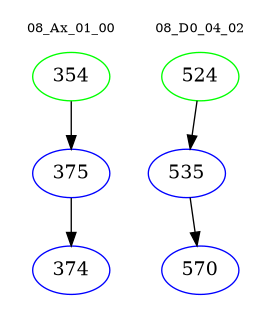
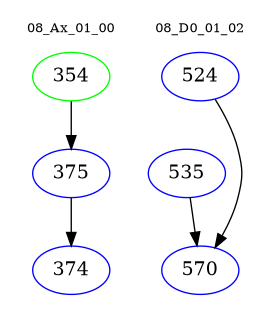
(200, 29) -> (200, 29)
(200, 77) -> (200, 77)
(195, 118) -> (241, 167)
